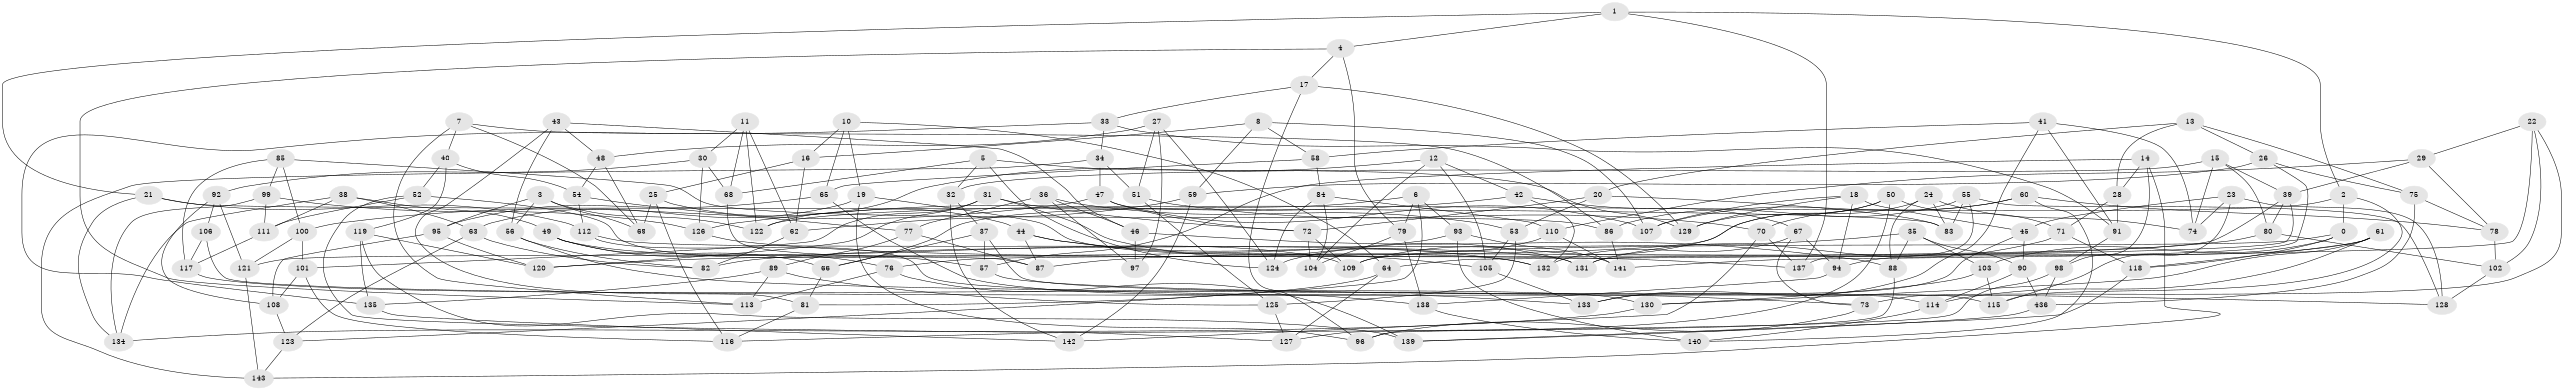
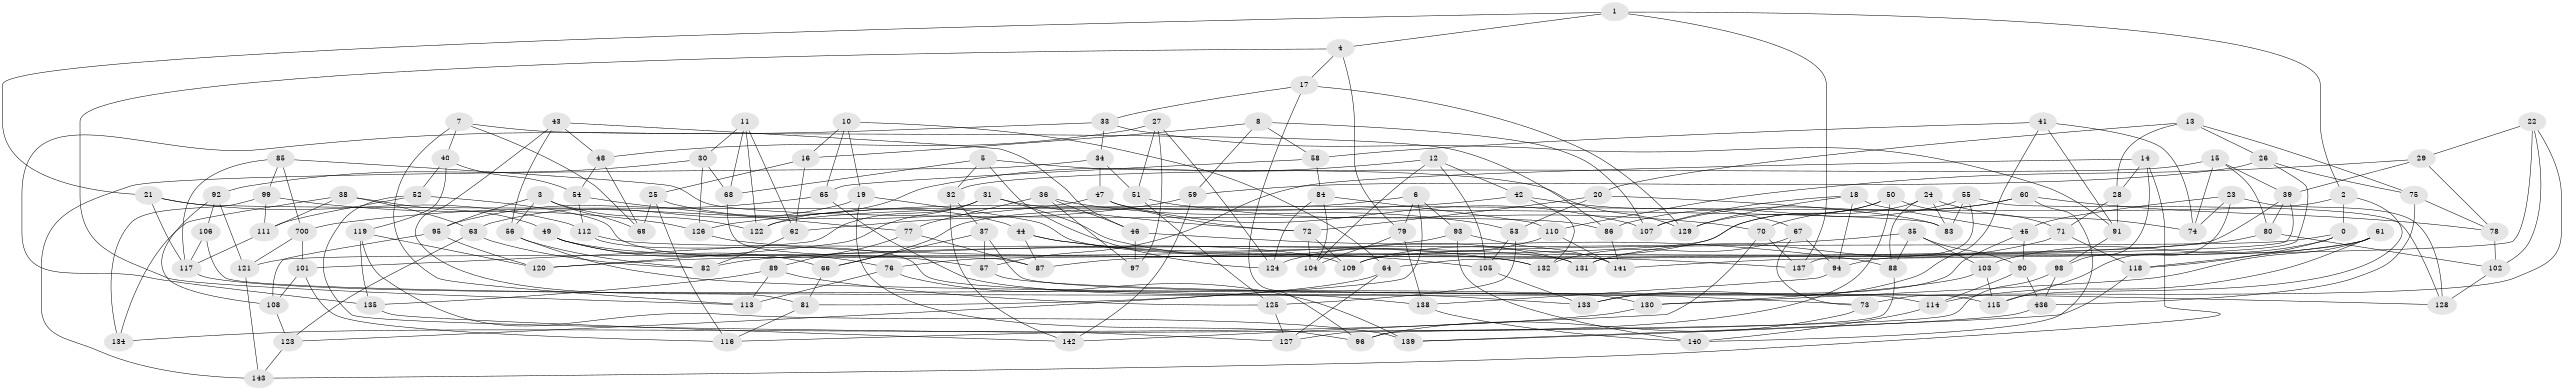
(302, 232) -> (302, 232)
(79, 256) -> (165, 233)
